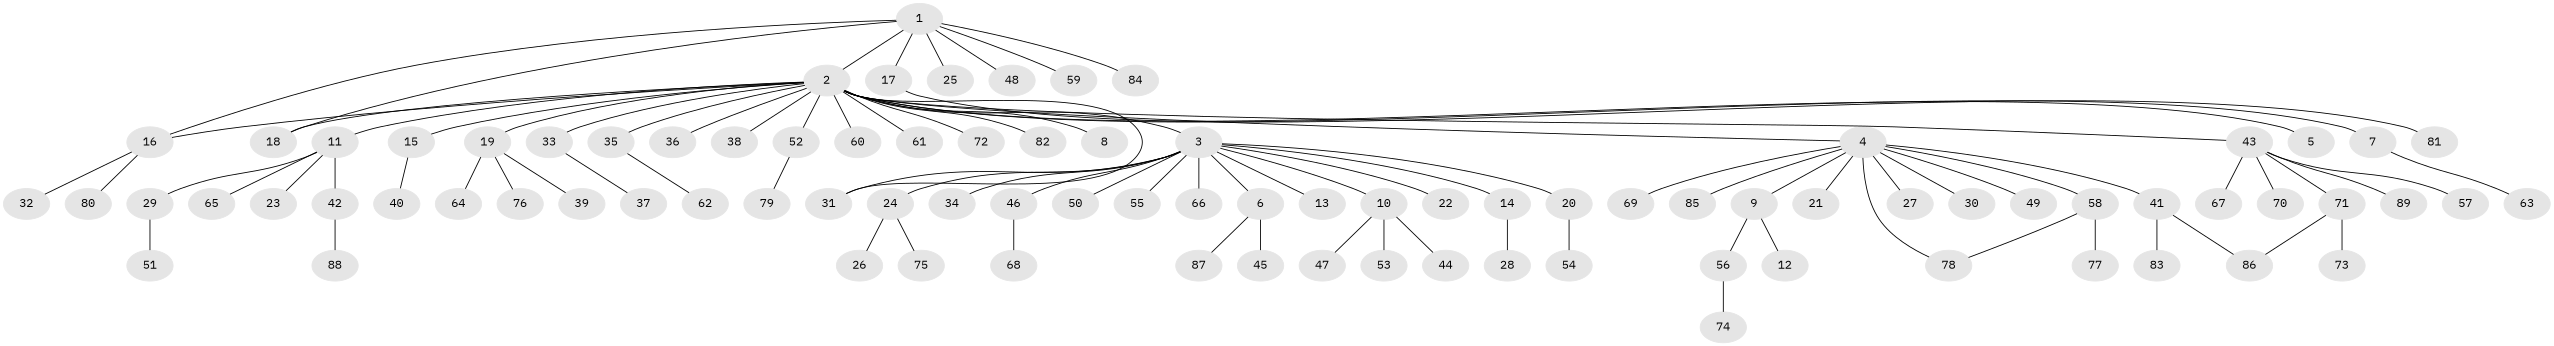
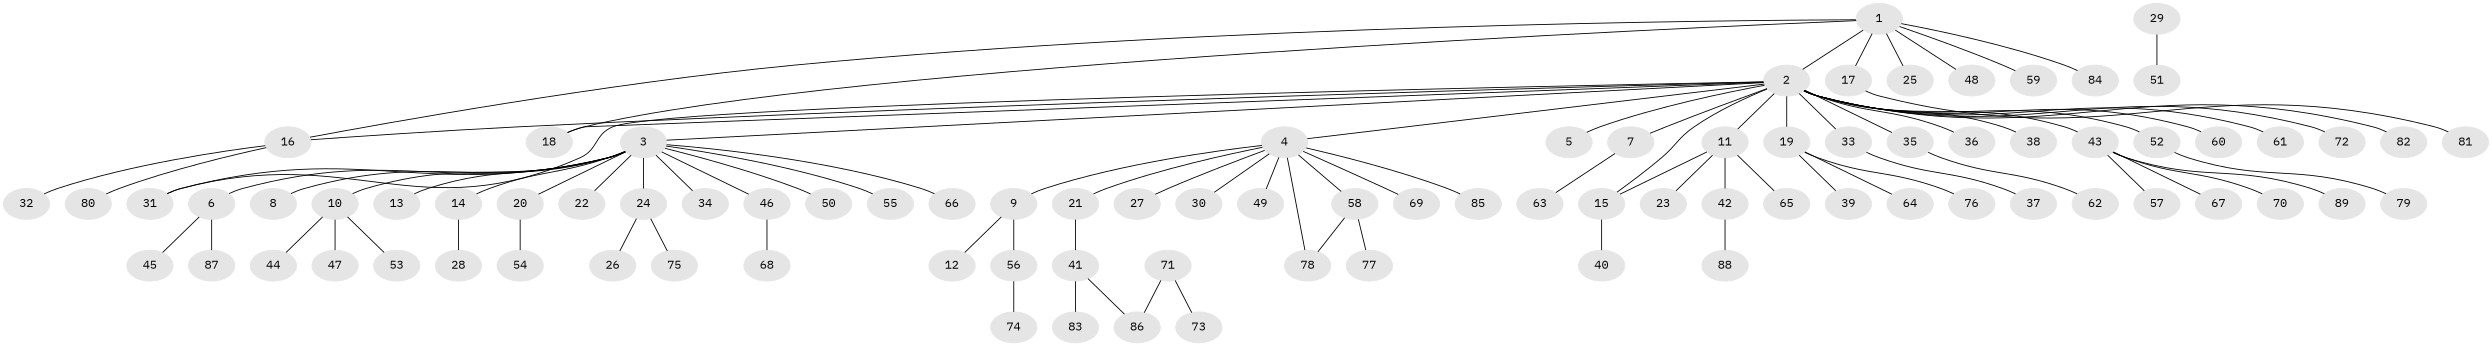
(966, 111) -> (458, 172)
(2014, 162) -> (1075, 235)
(243, 173) -> (1663, 173)
(2296, 173) -> none
